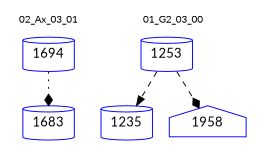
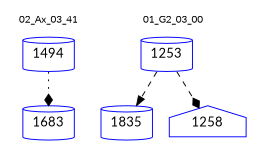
(49, 20) -> (49, 20)
(49, 54) -> (49, 54)
(127, 123) -> (127, 123)
(208, 123) -> (208, 123)
